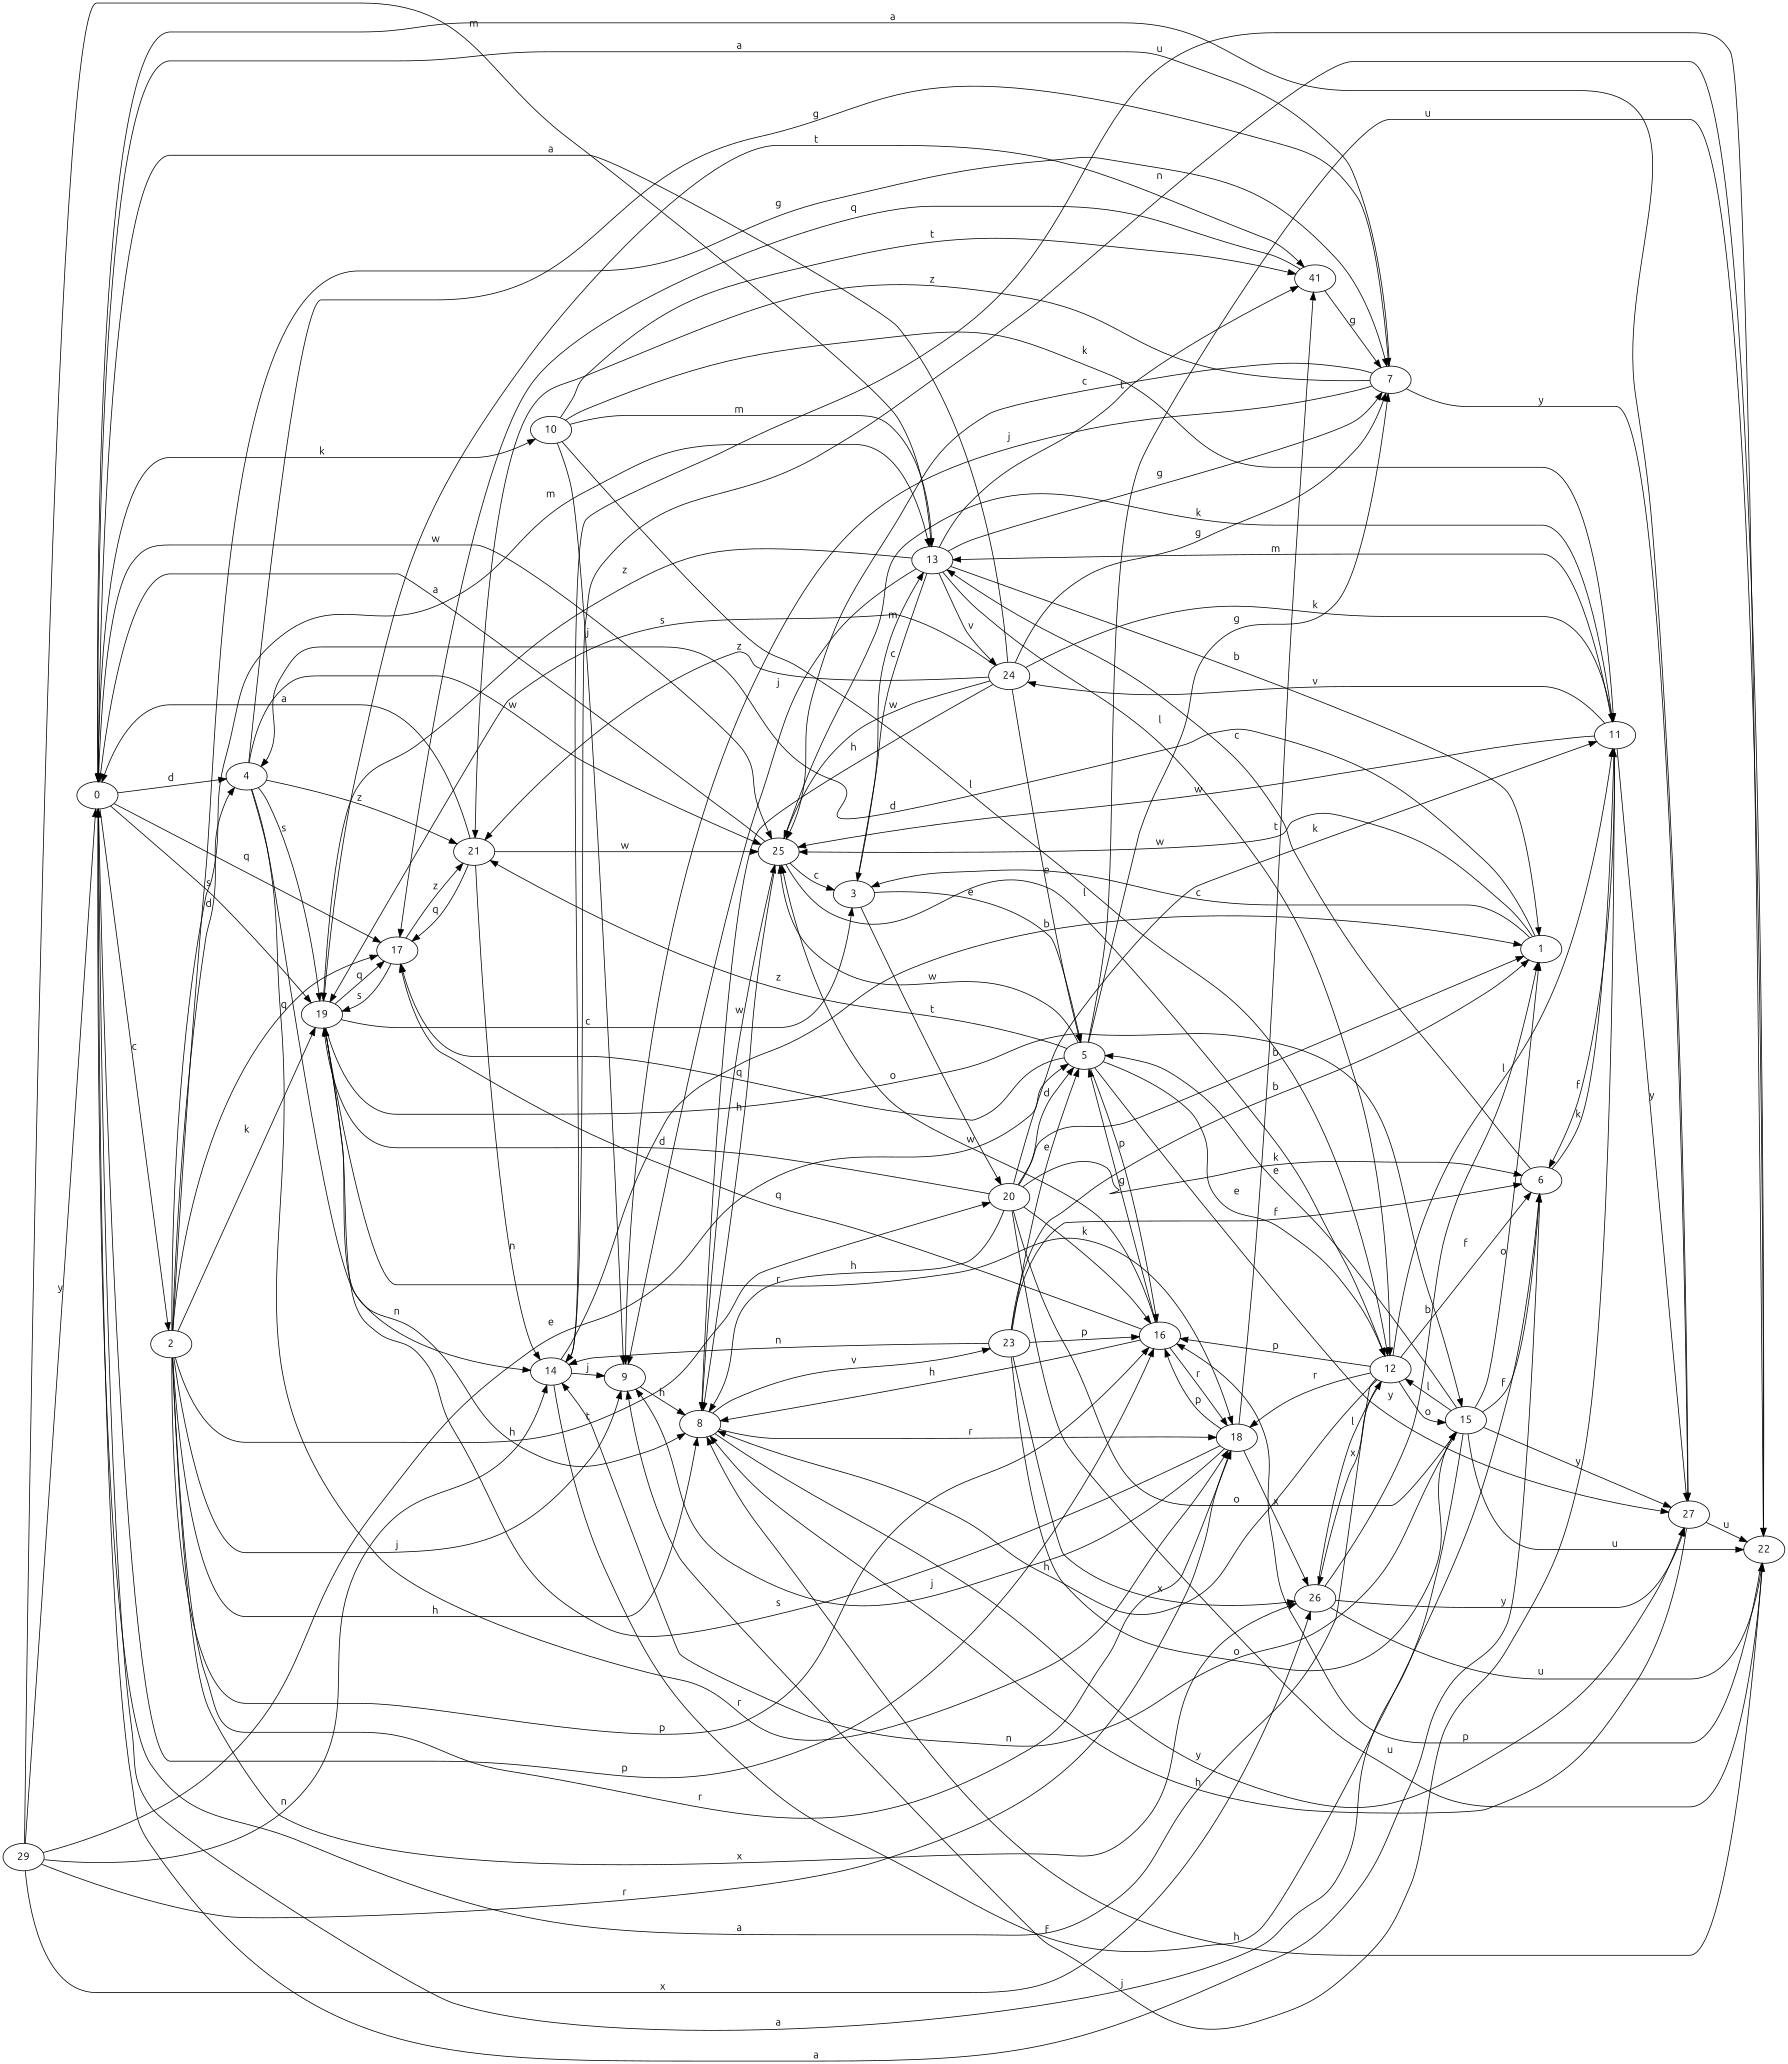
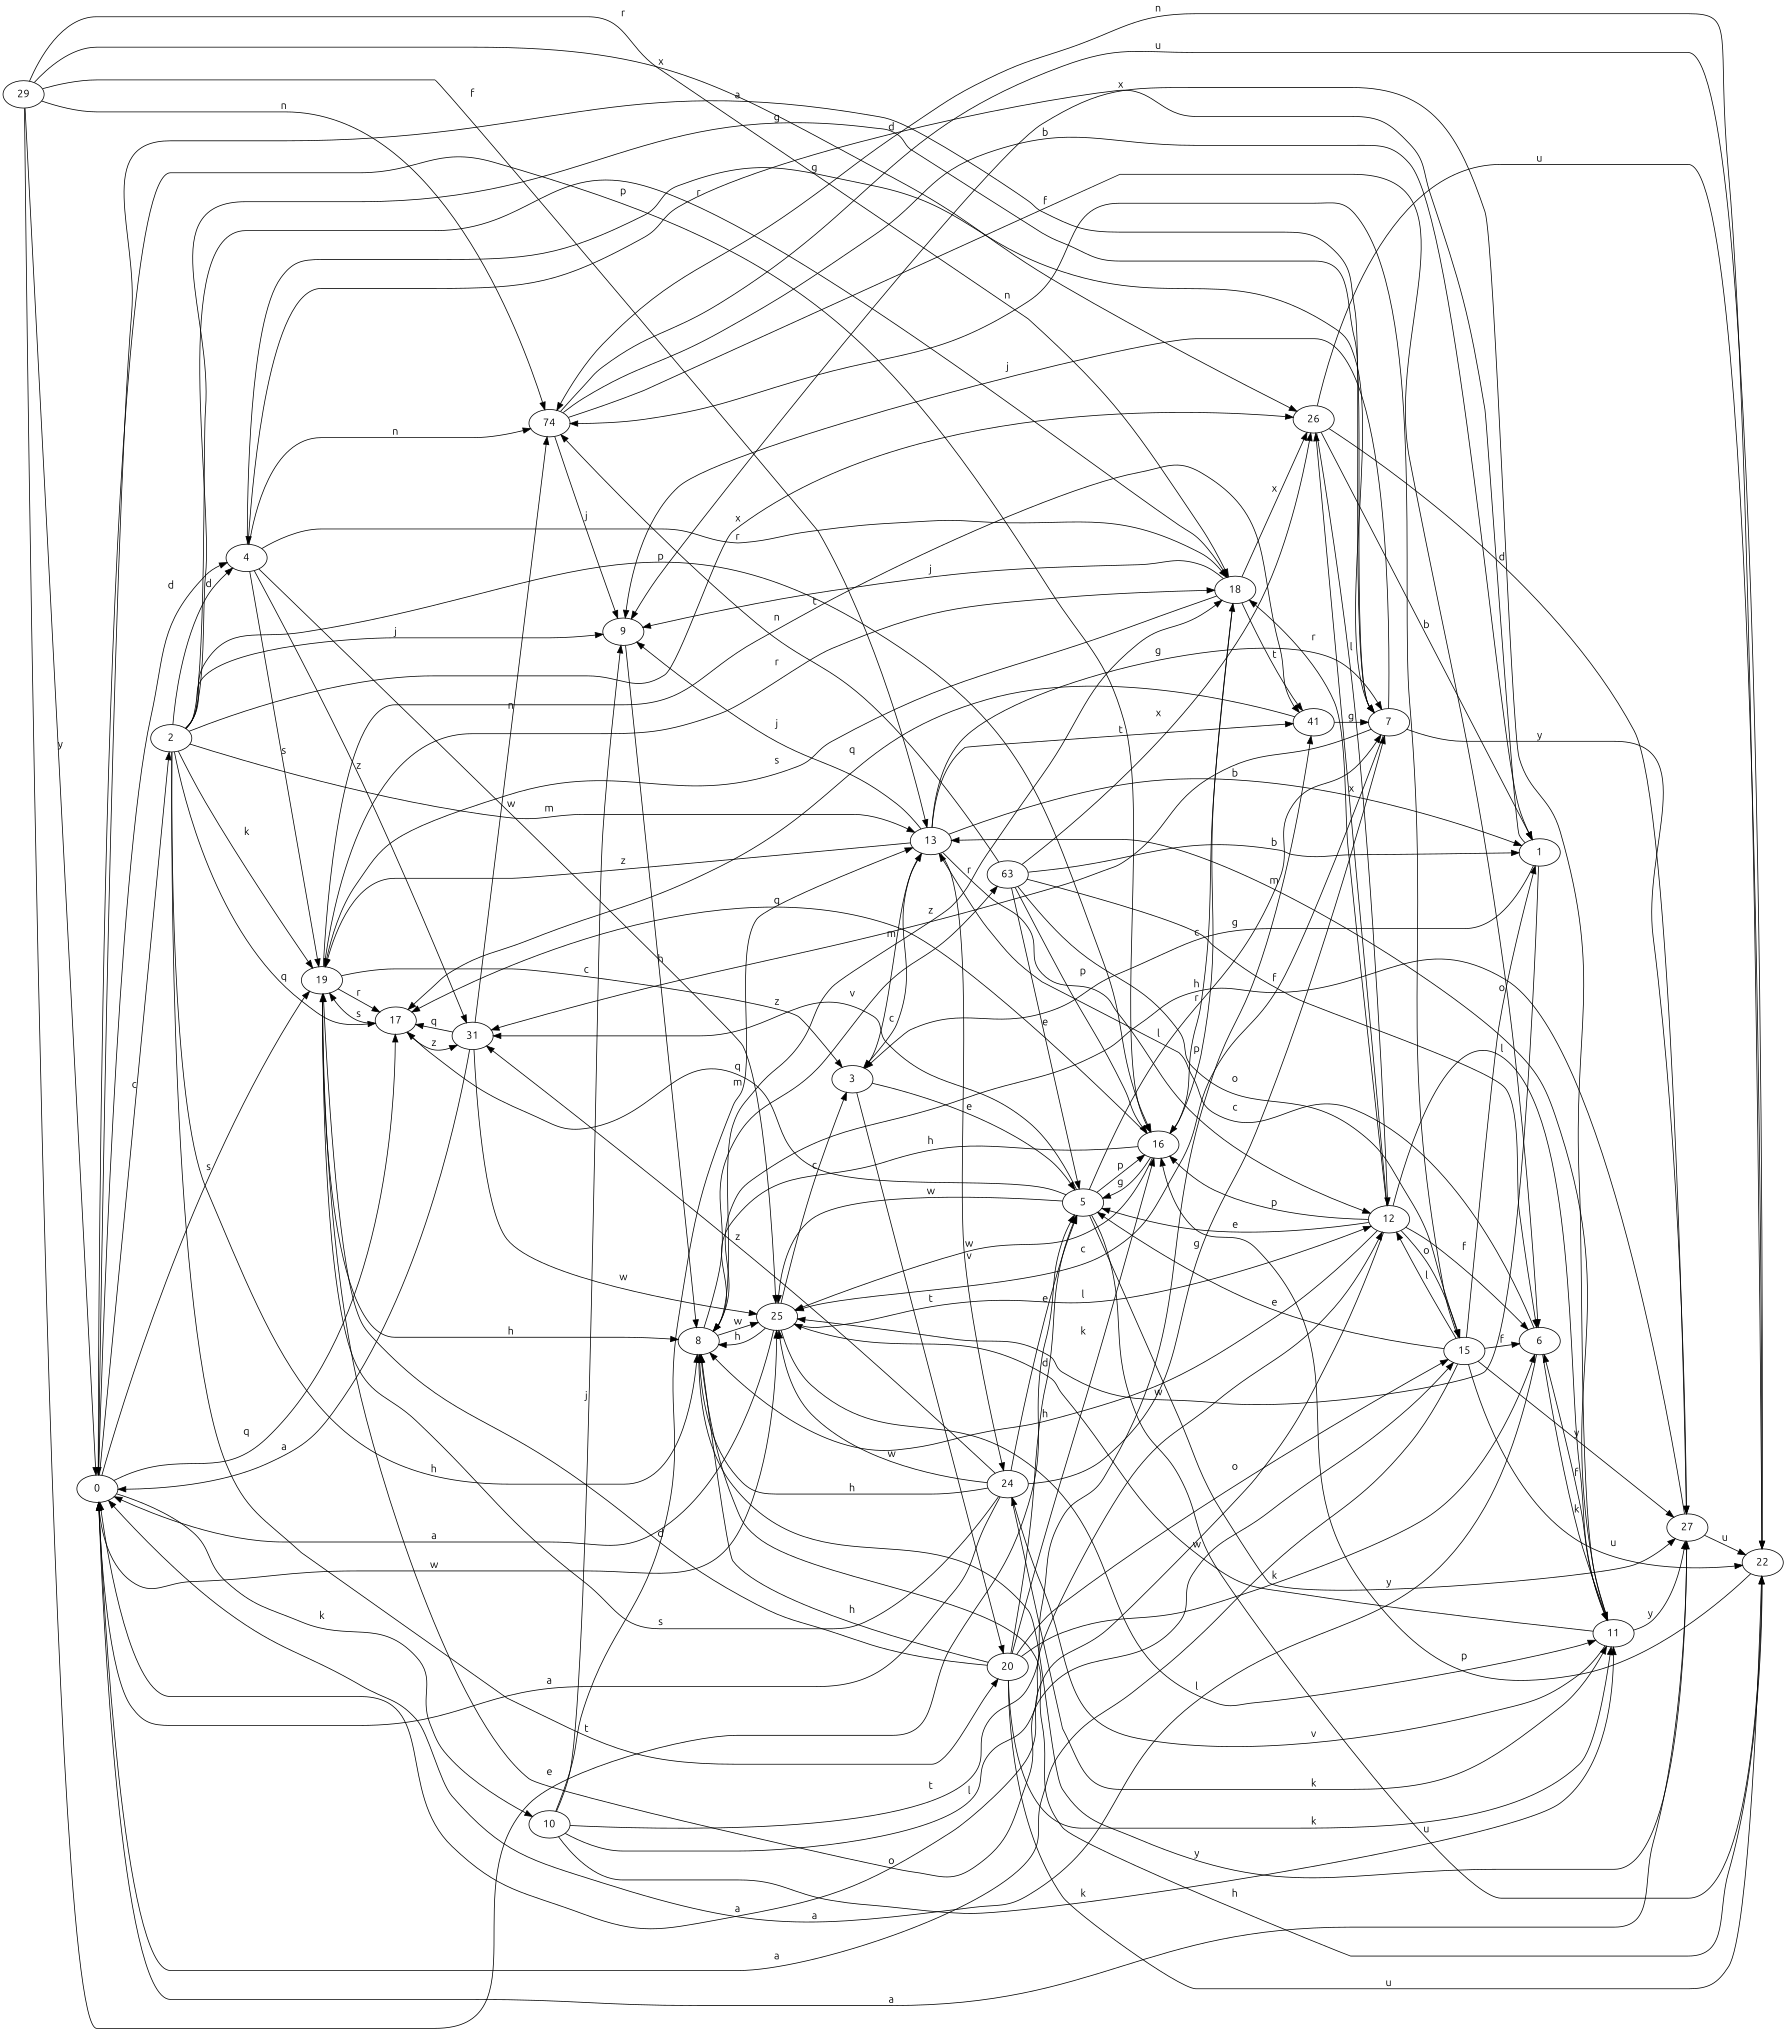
(474, 24) -> (473, 94)
(1198, 513) -> (1197, 1687)
(474, 852) -> (473, 1036)
(360, 975) -> (359, 993)
(1258, 1069) -> none
(1231, 1210) -> (1238, 1232)
(1009, 1343) -> (1008, 875)
(551, 1372) -> (550, 423)
(1504, 1602) -> (1502, 558)
(1122, 1984) -> (1121, 85)
